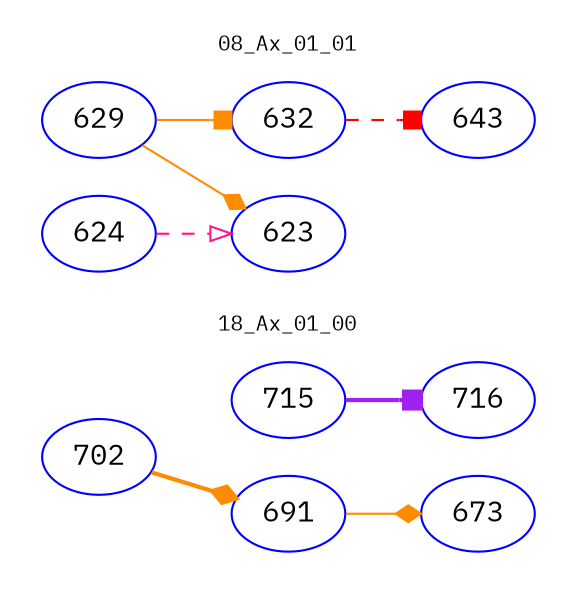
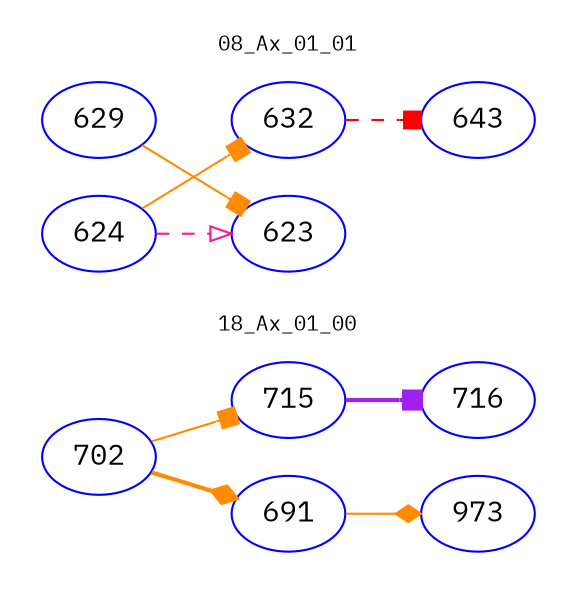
(183, 120) -> (180, 185)
(185, 171) -> (180, 169)
none -> (184, 432)
(478, 514) -> (478, 514)
